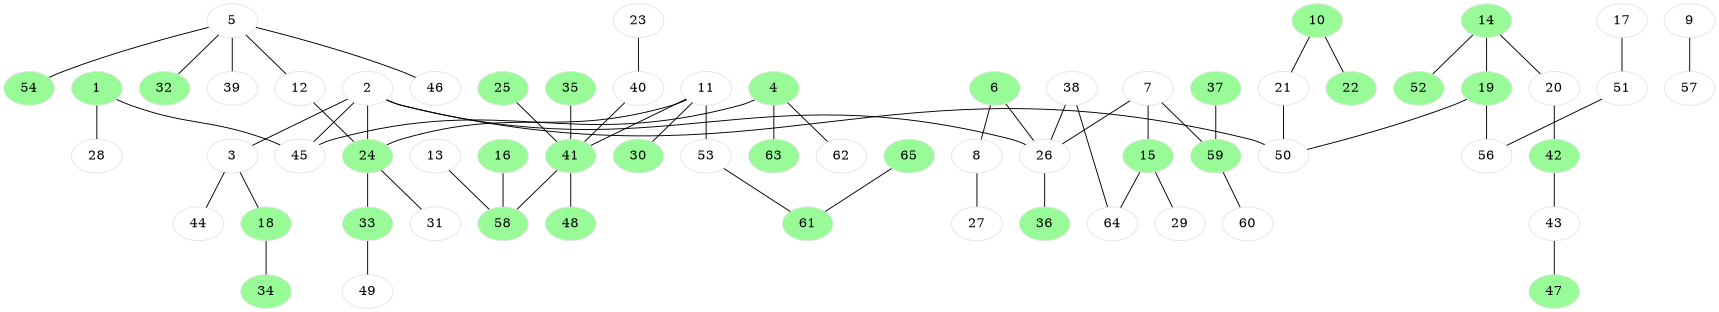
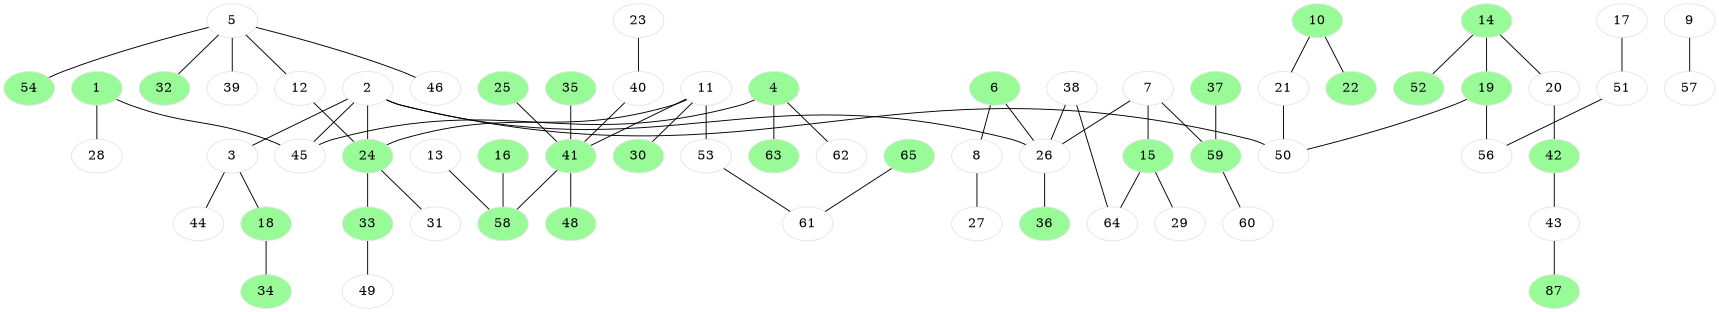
(808, 224) -> (808, 224)
(1554, 291) -> (1554, 291)
